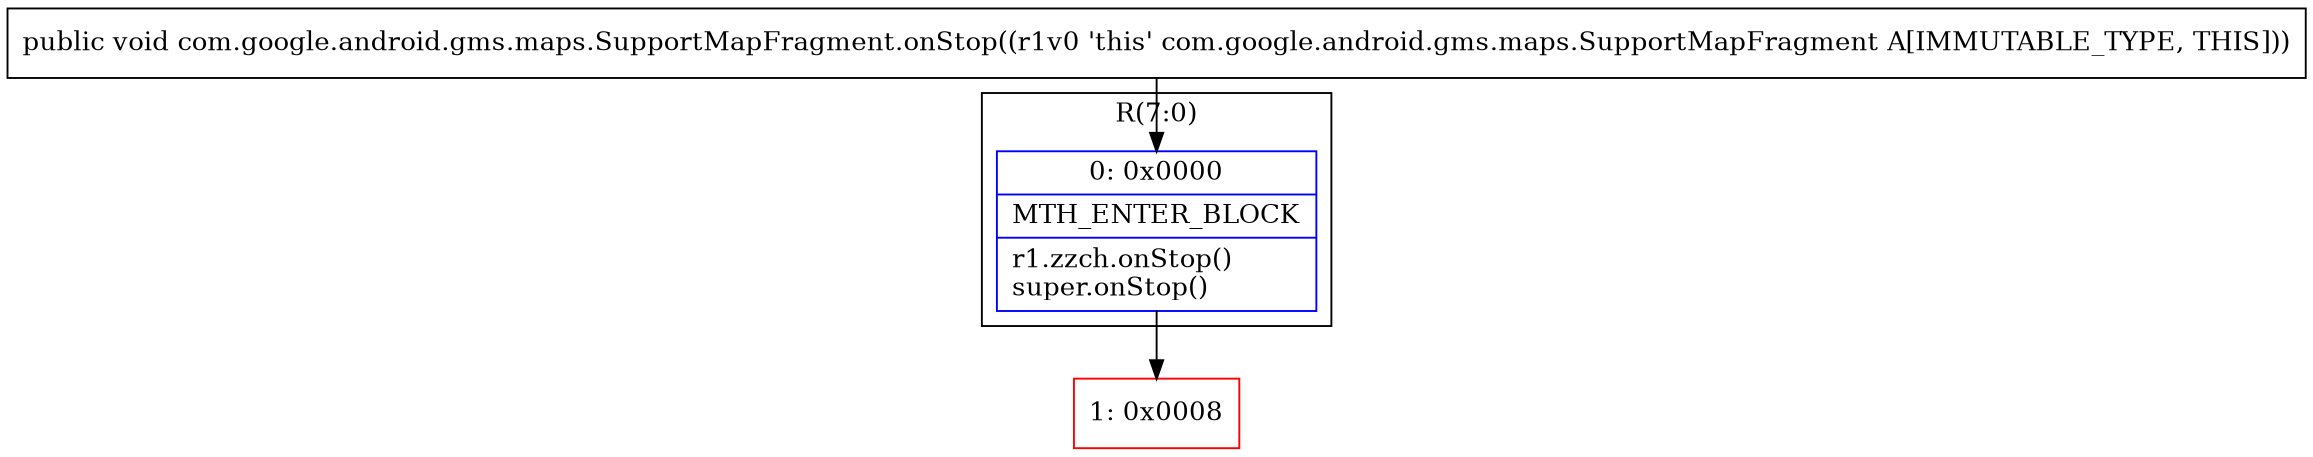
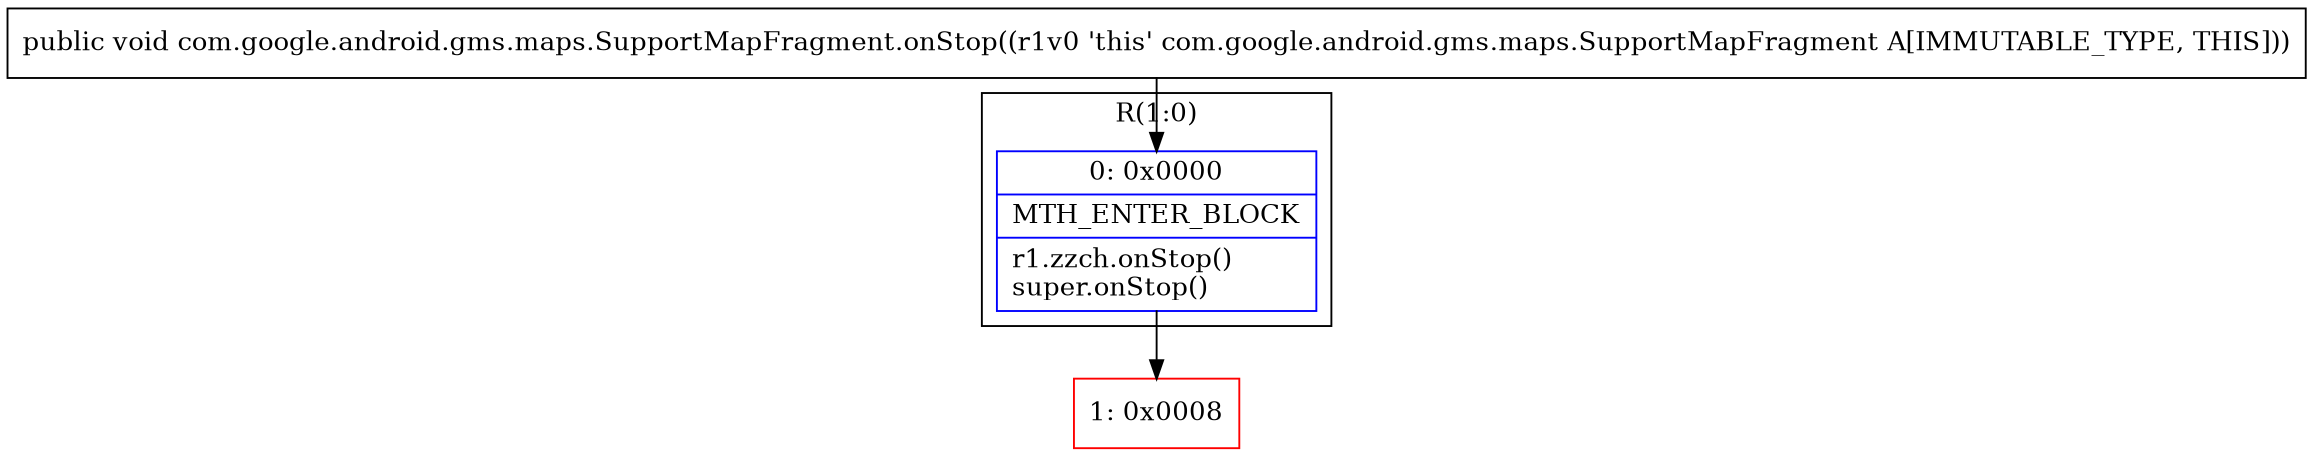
(1157, 115) -> (1157, 115)
